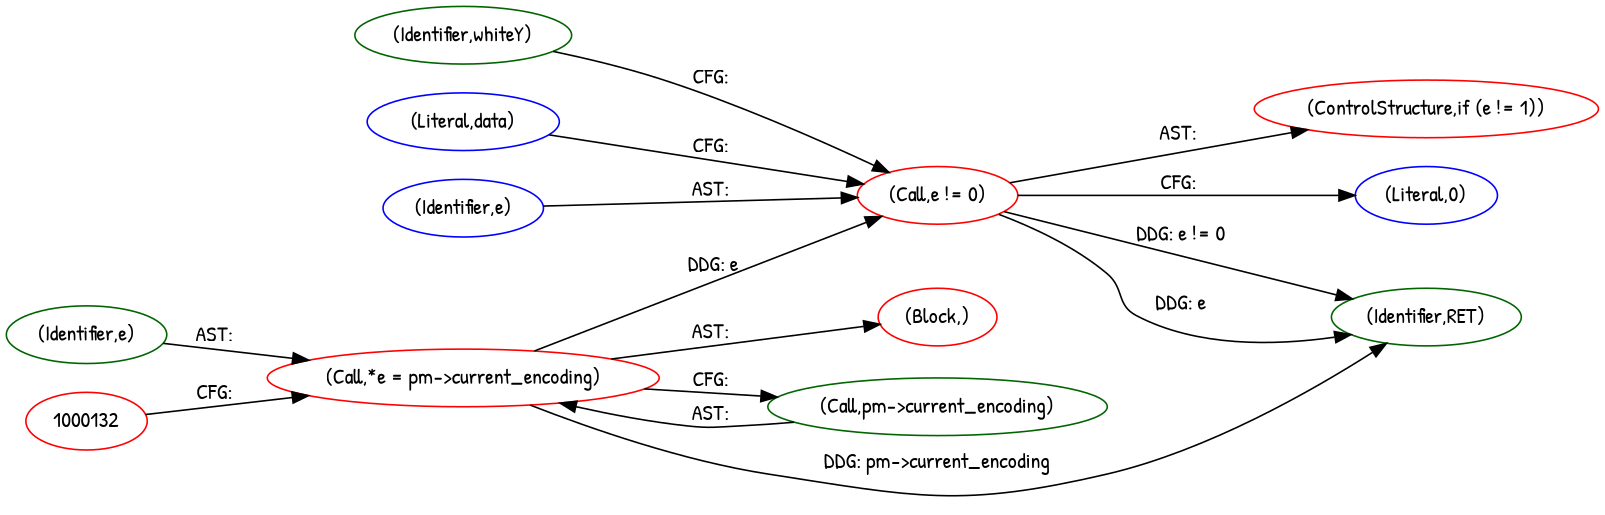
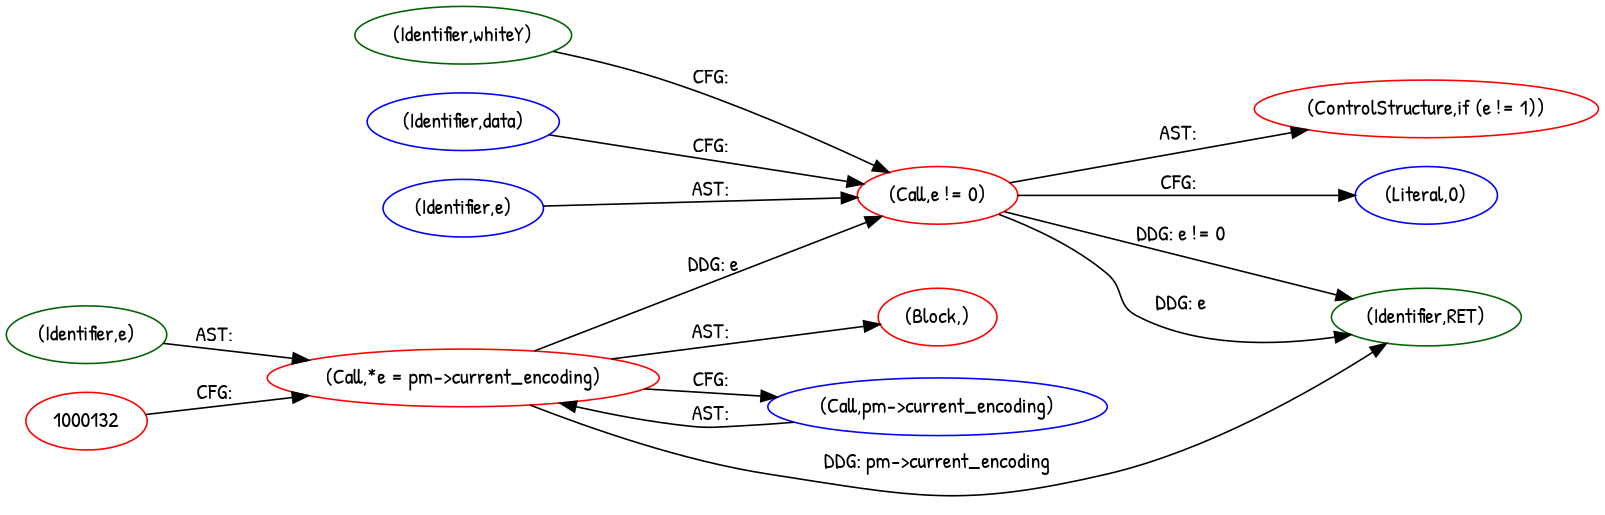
(463, 122) -> (463, 122)
(938, 407) -> (938, 407)
